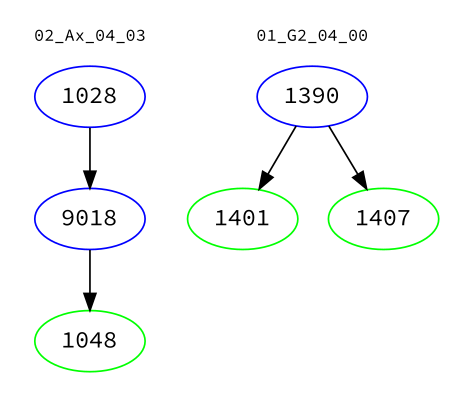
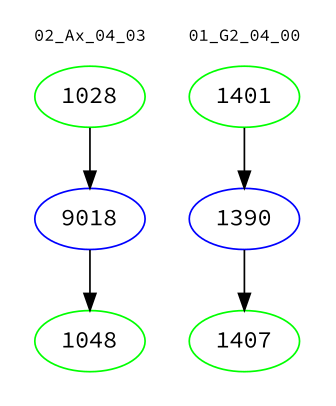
(90, 97) -> (90, 97)
(282, 150) -> (244, 150)
